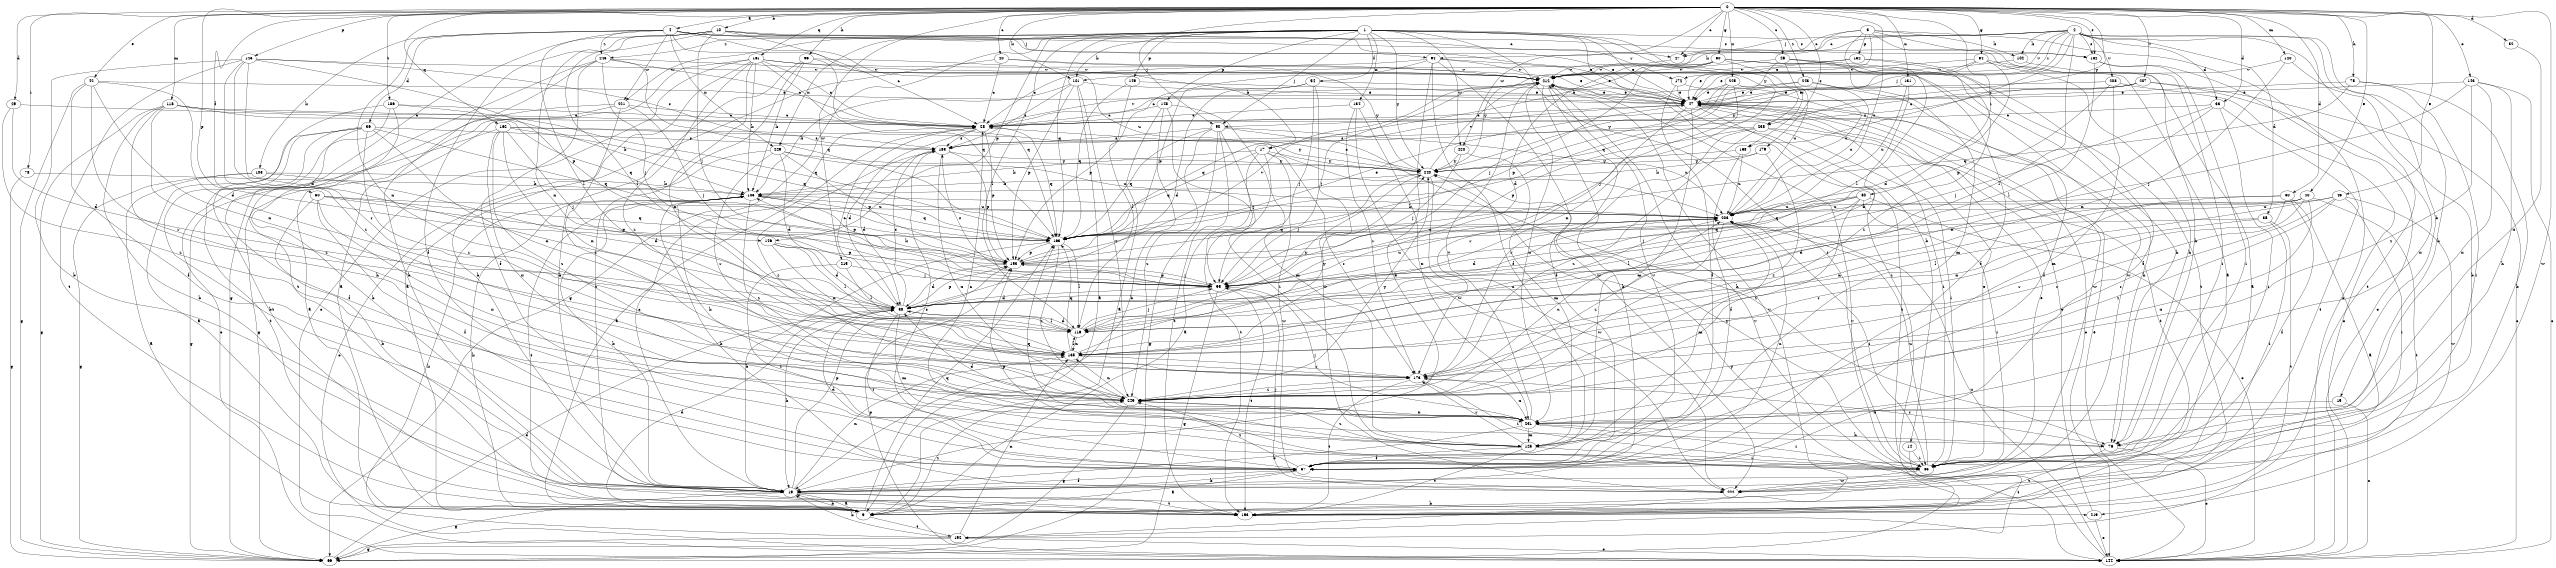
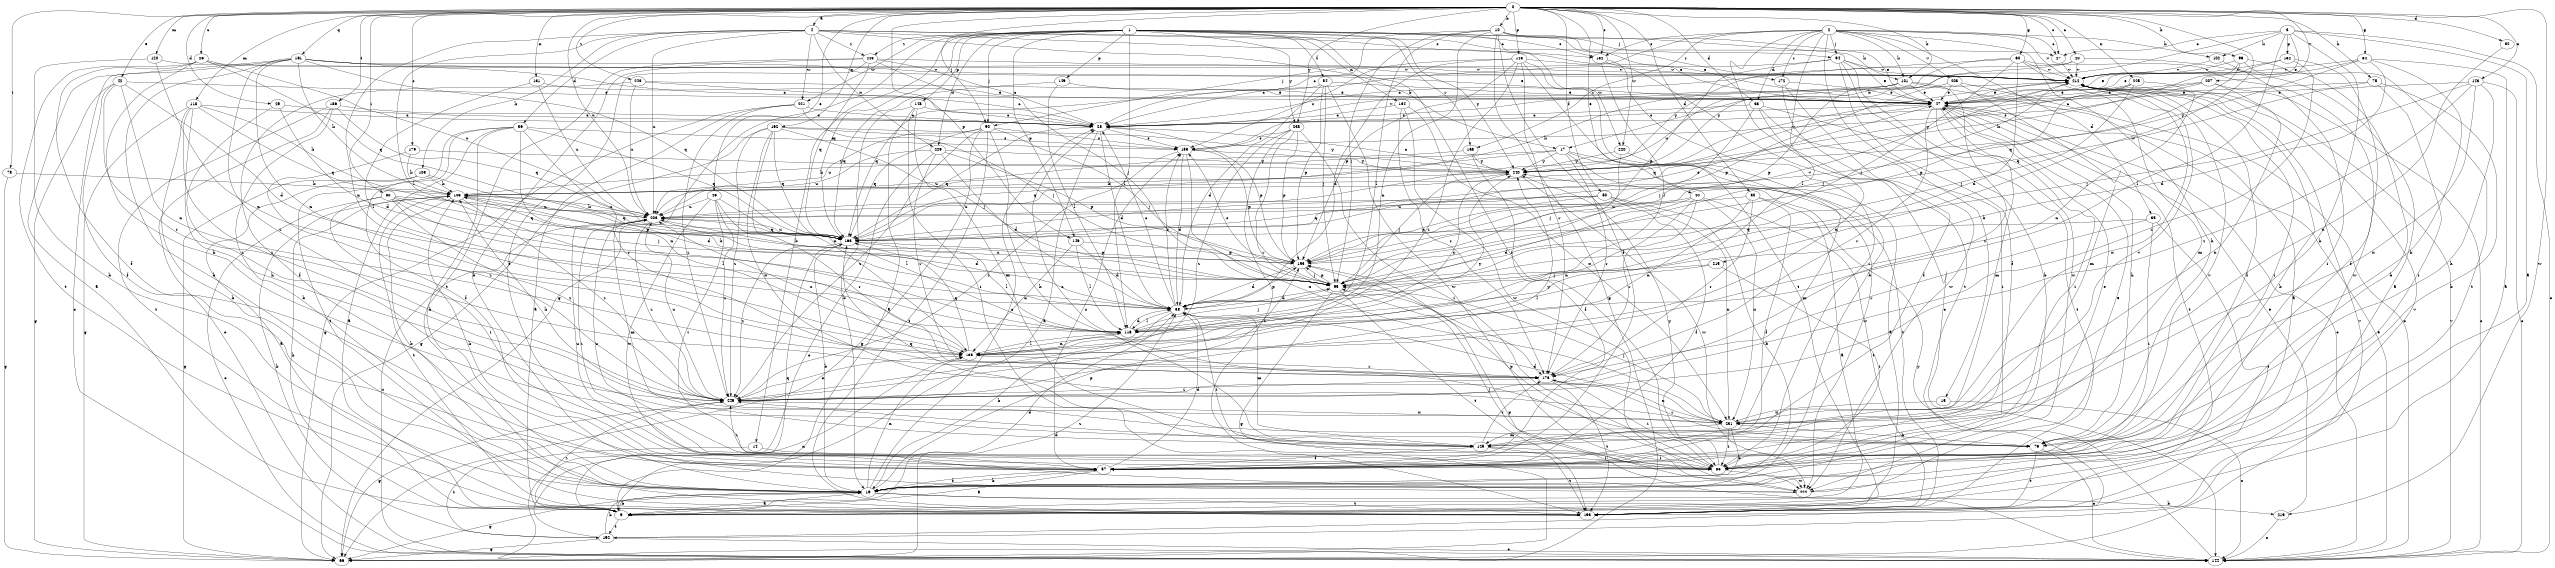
none -> (1062, 106)
(917, 240) -> (899, 249)
